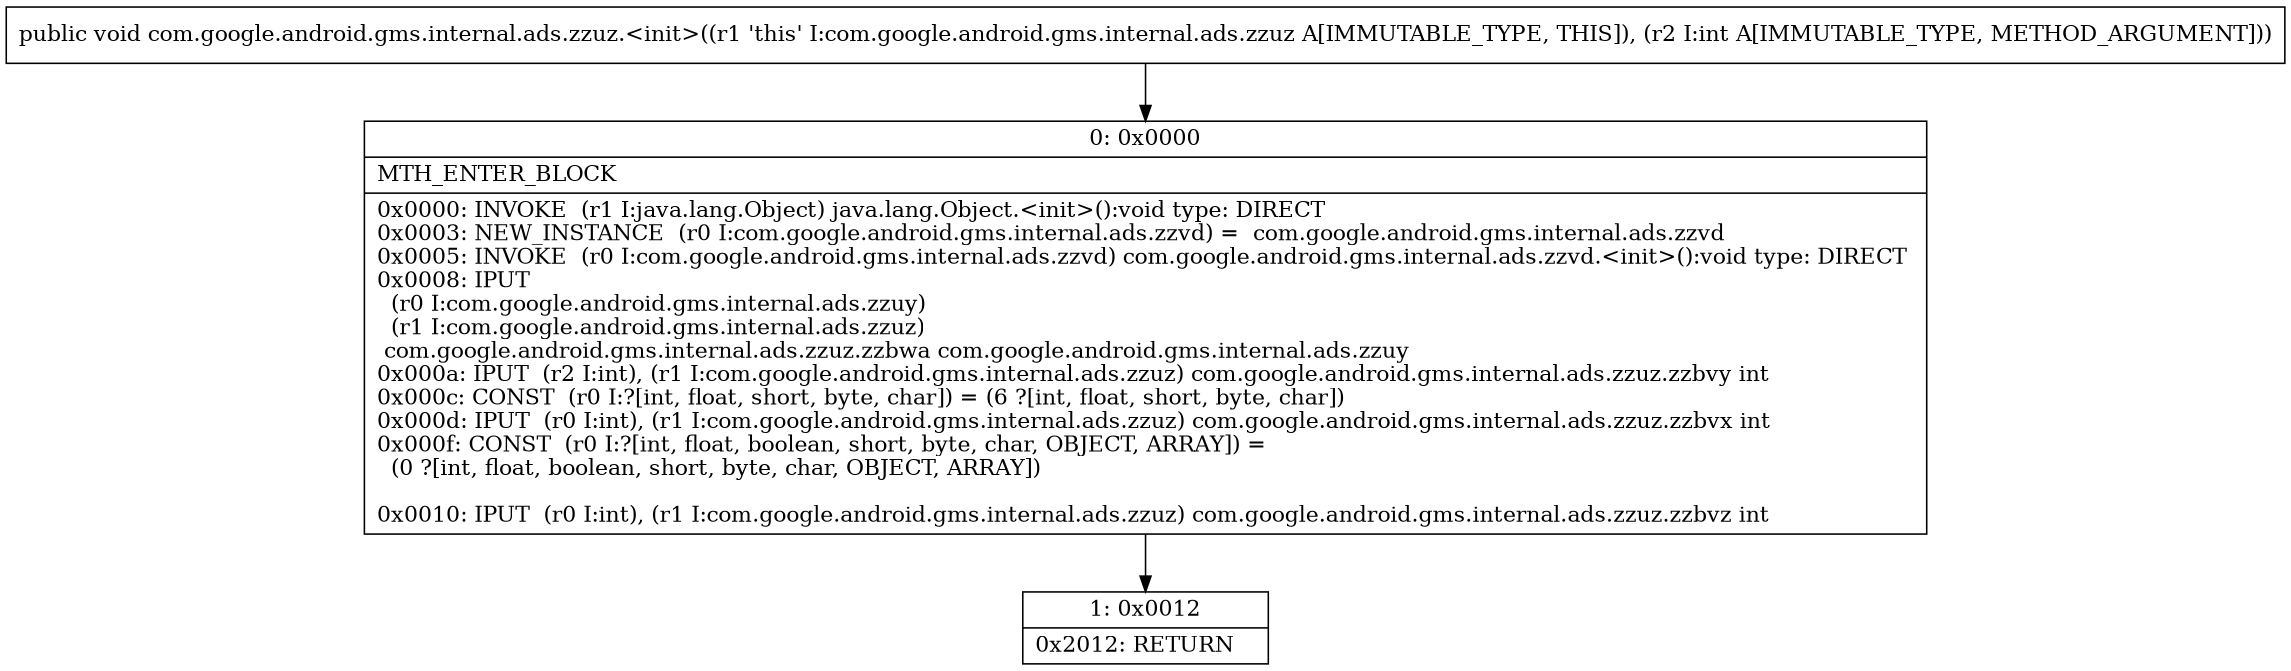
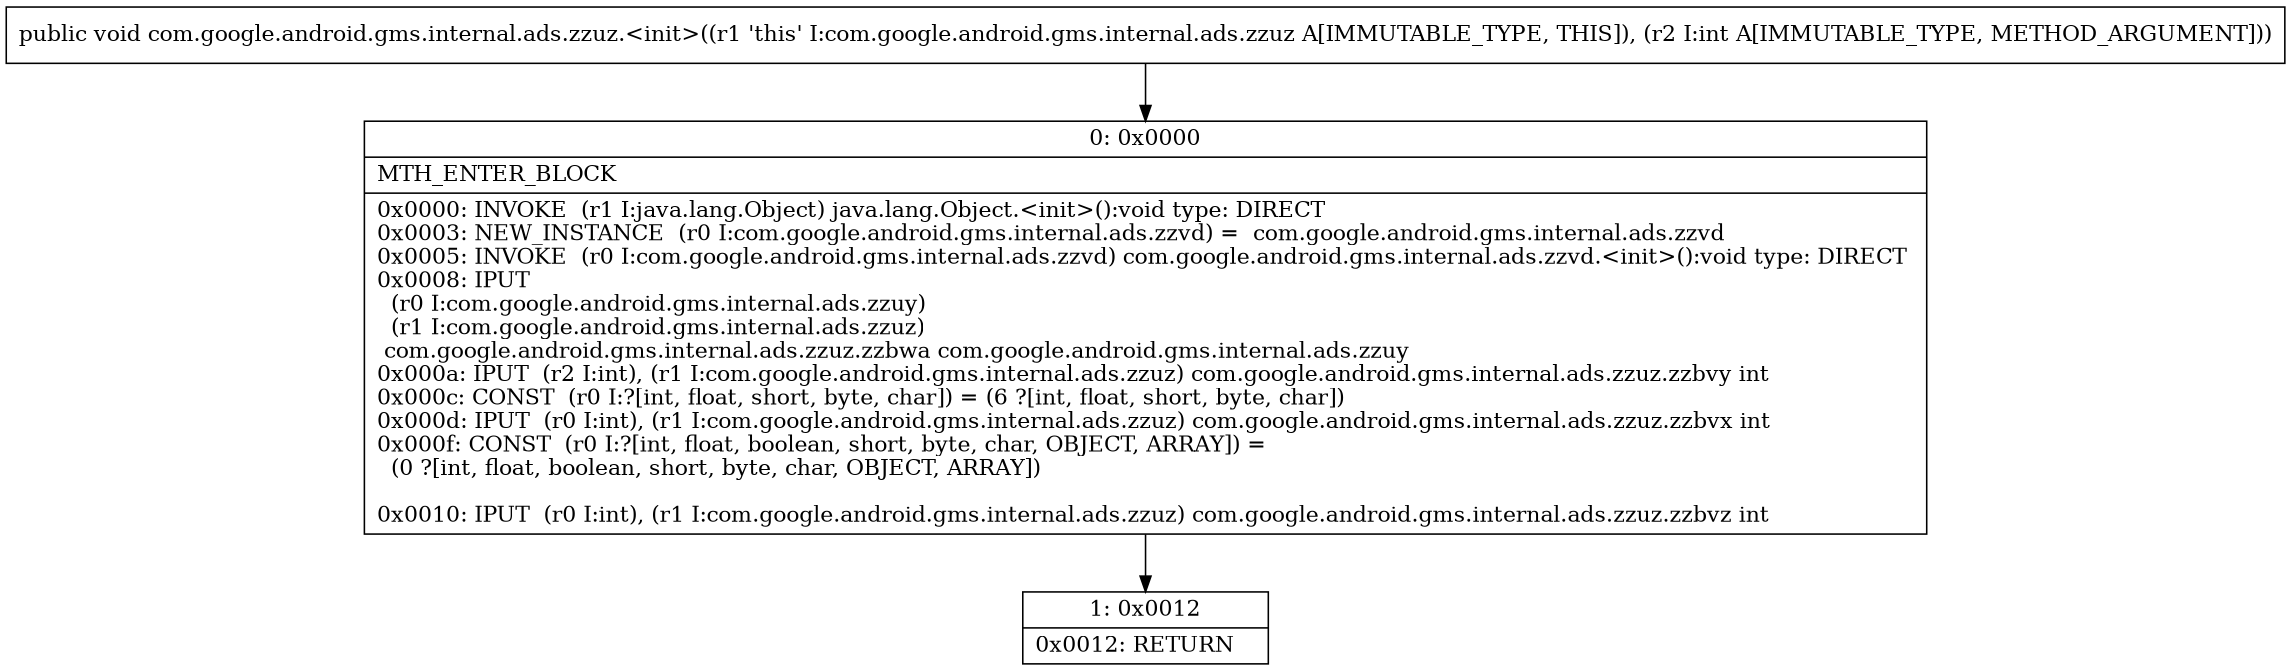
(1146, 645) -> (1146, 645)
